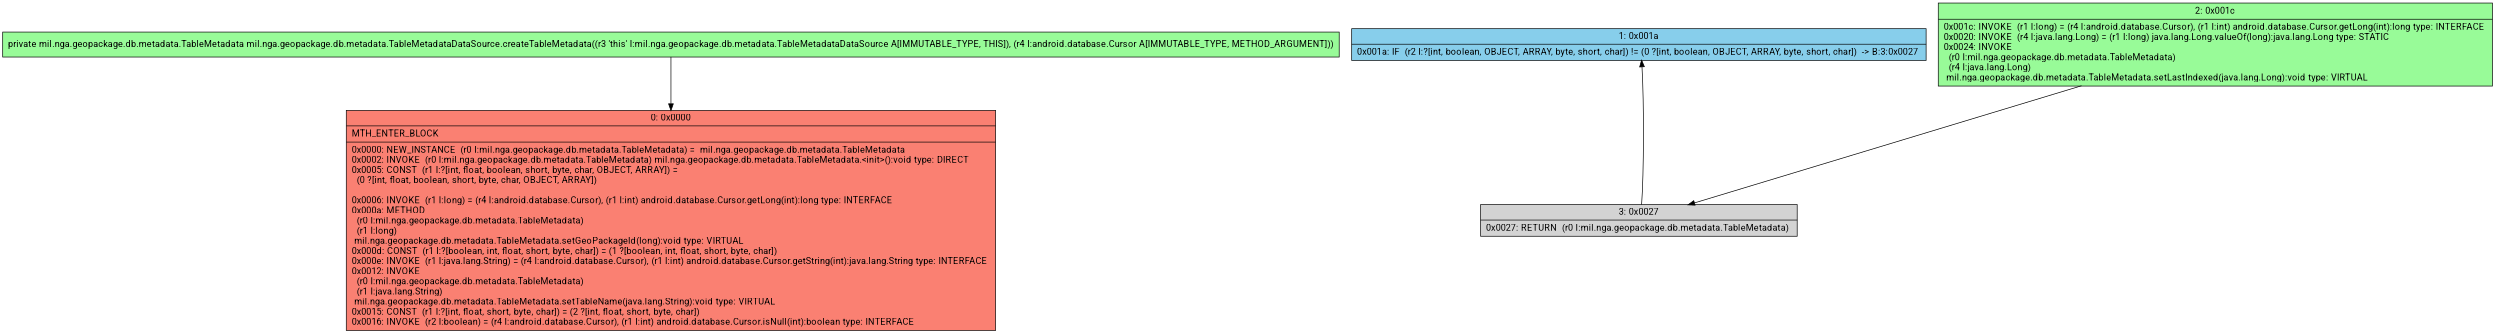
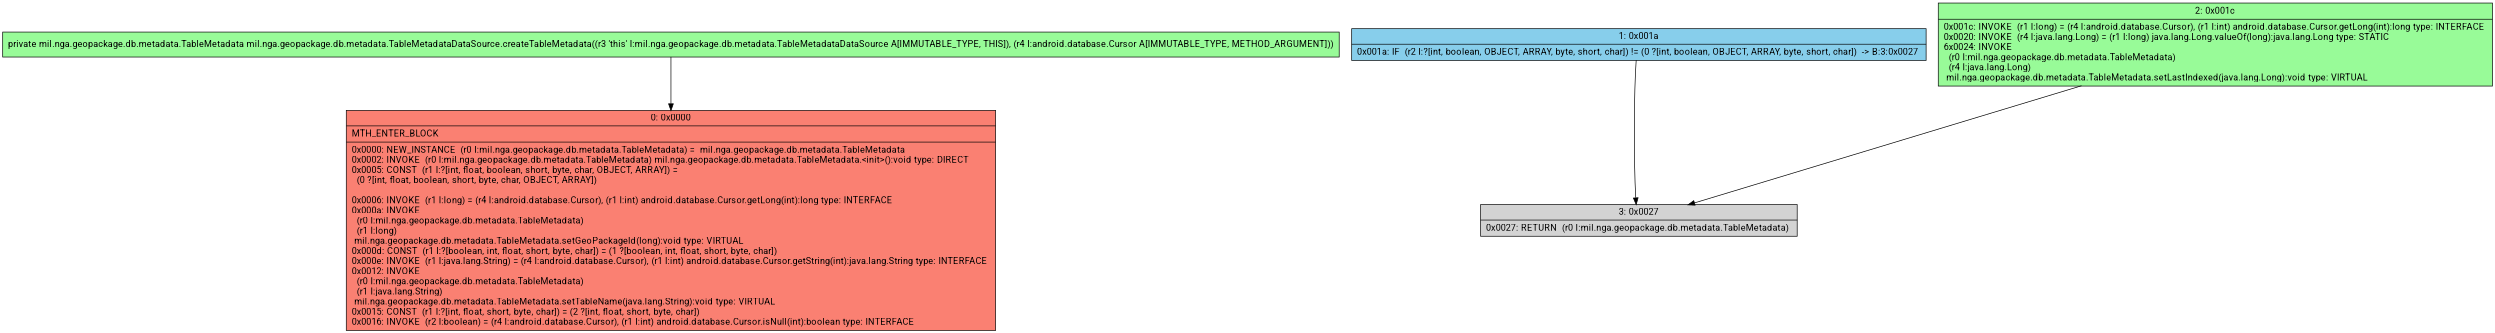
(1980, 47) -> (1980, 47)
(1643, 136) -> (1634, 129)
(391, 211) -> (388, 211)
